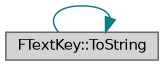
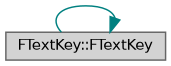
(82, 46) -> (86, 46)
